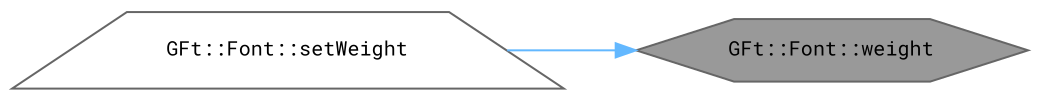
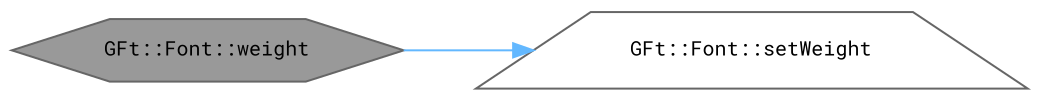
(561, 50) -> (458, 50)
